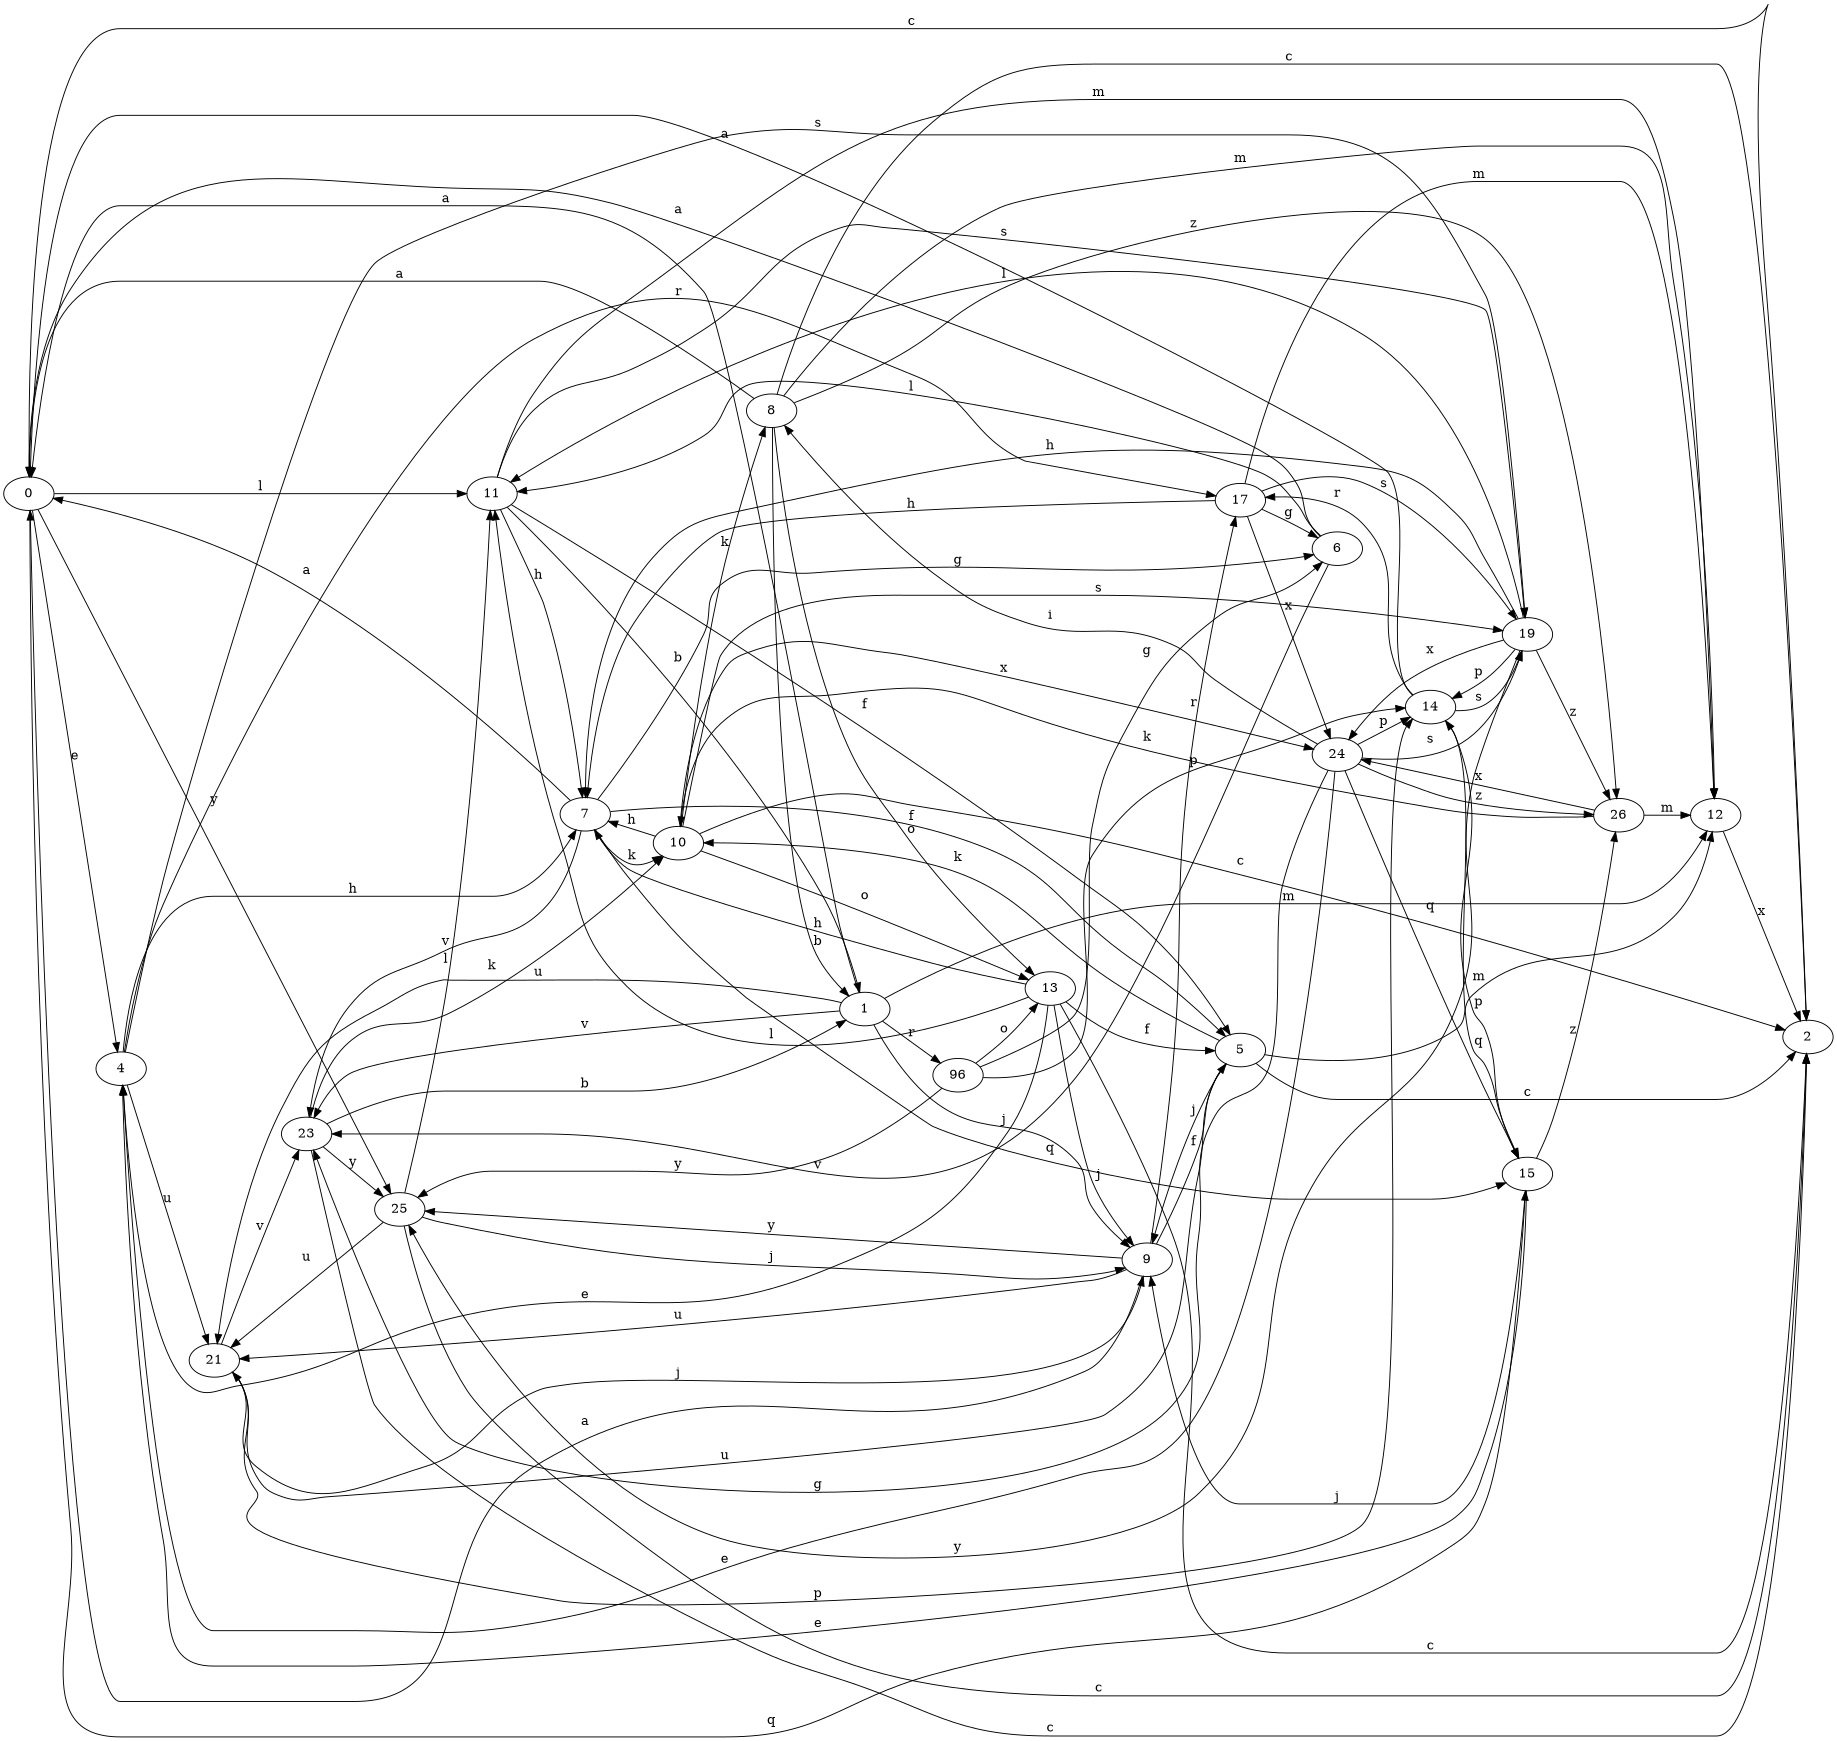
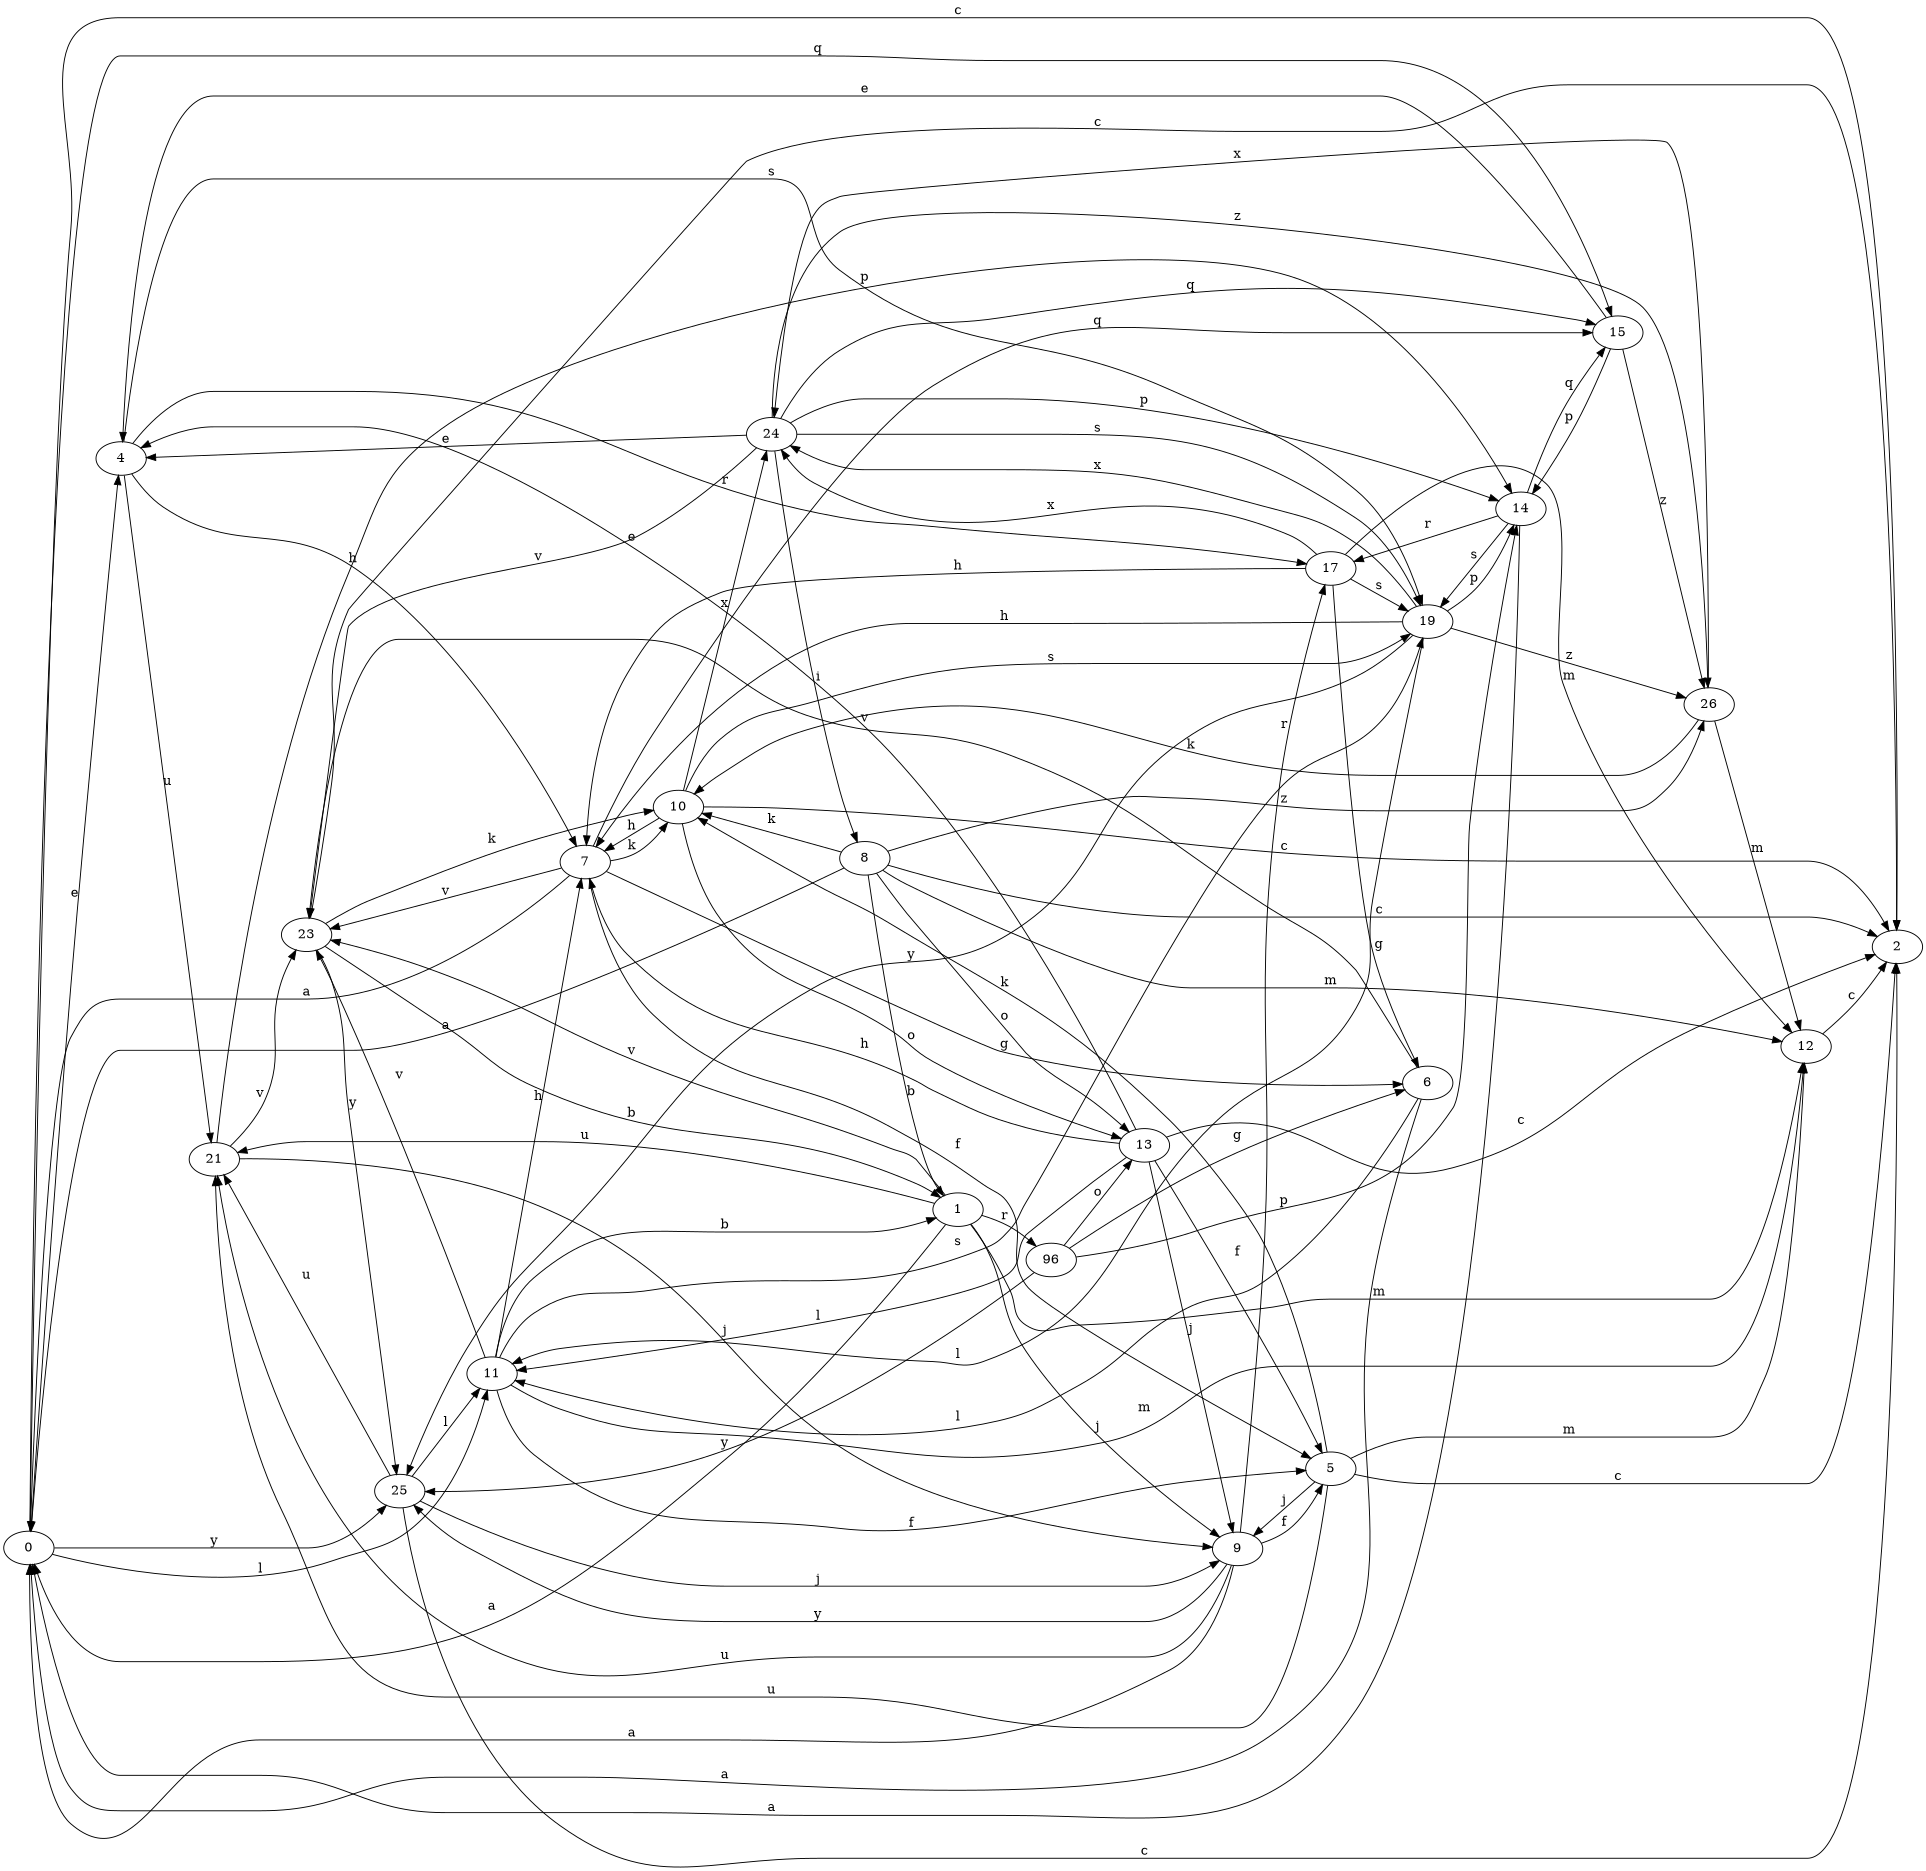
(709, 639) -> (776, 834)
(1762, 912) -> (1852, 996)
none -> (407, 1156)
(818, 1485) -> (539, 557)
(1383, 1504) -> none
